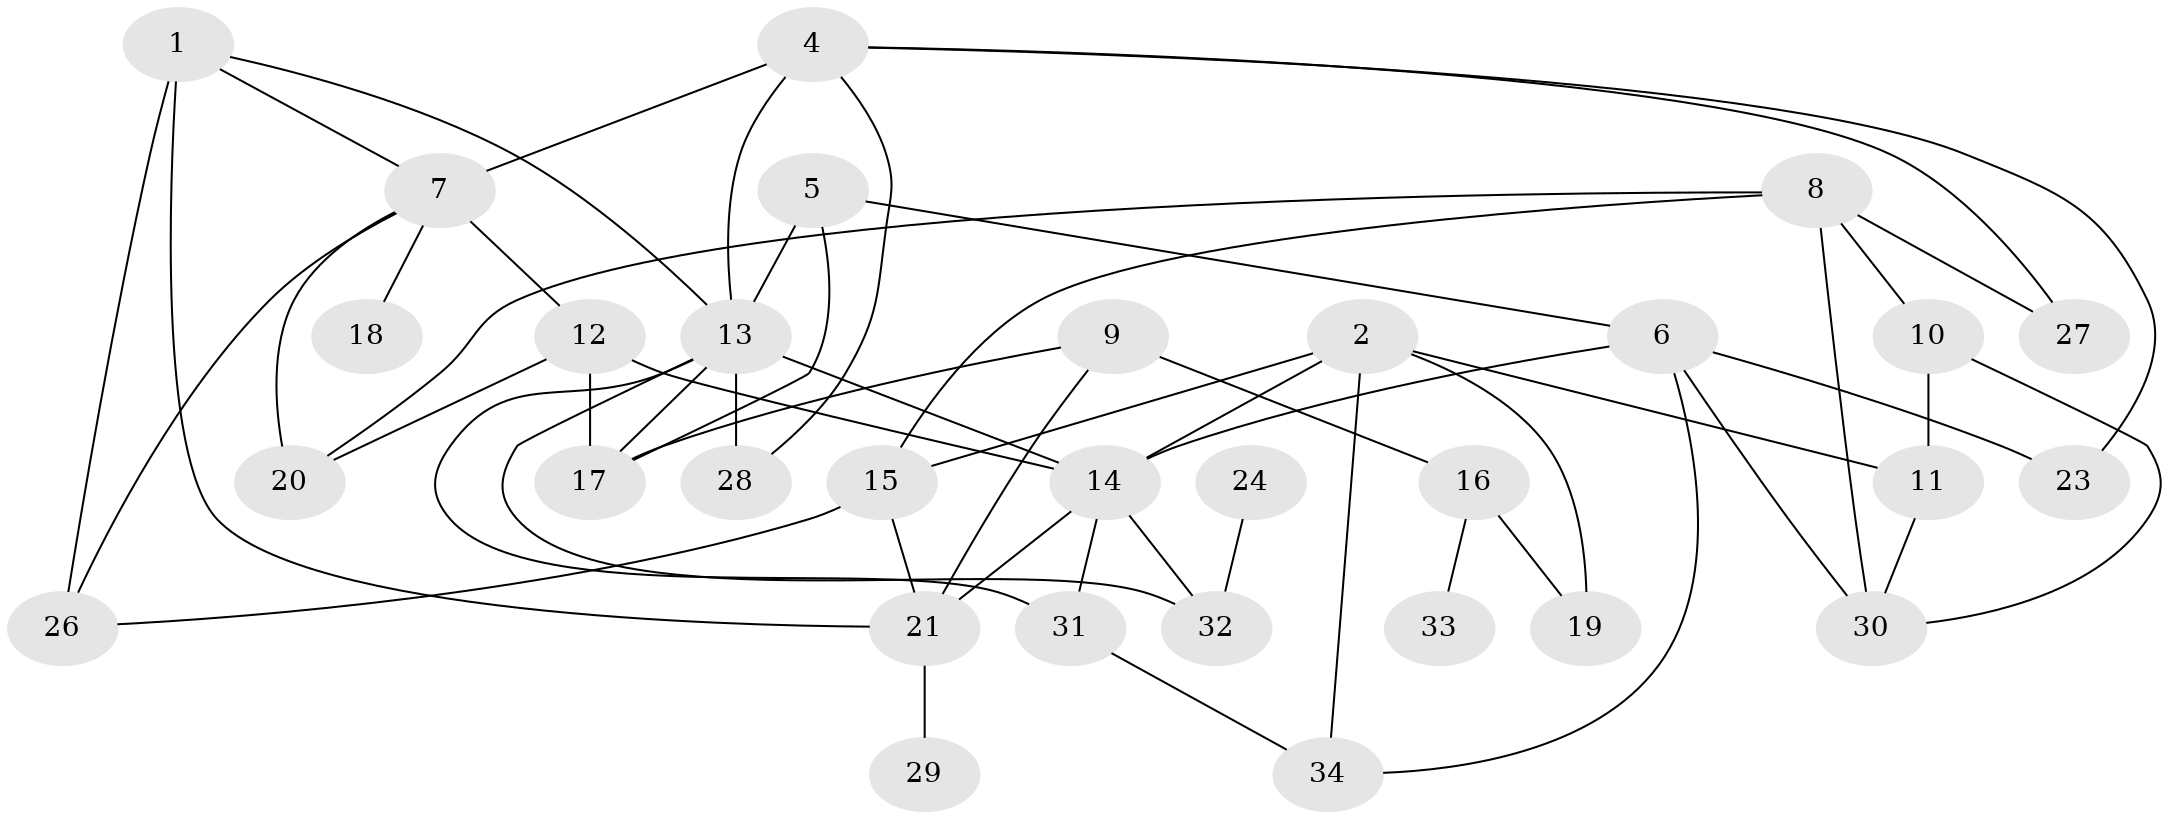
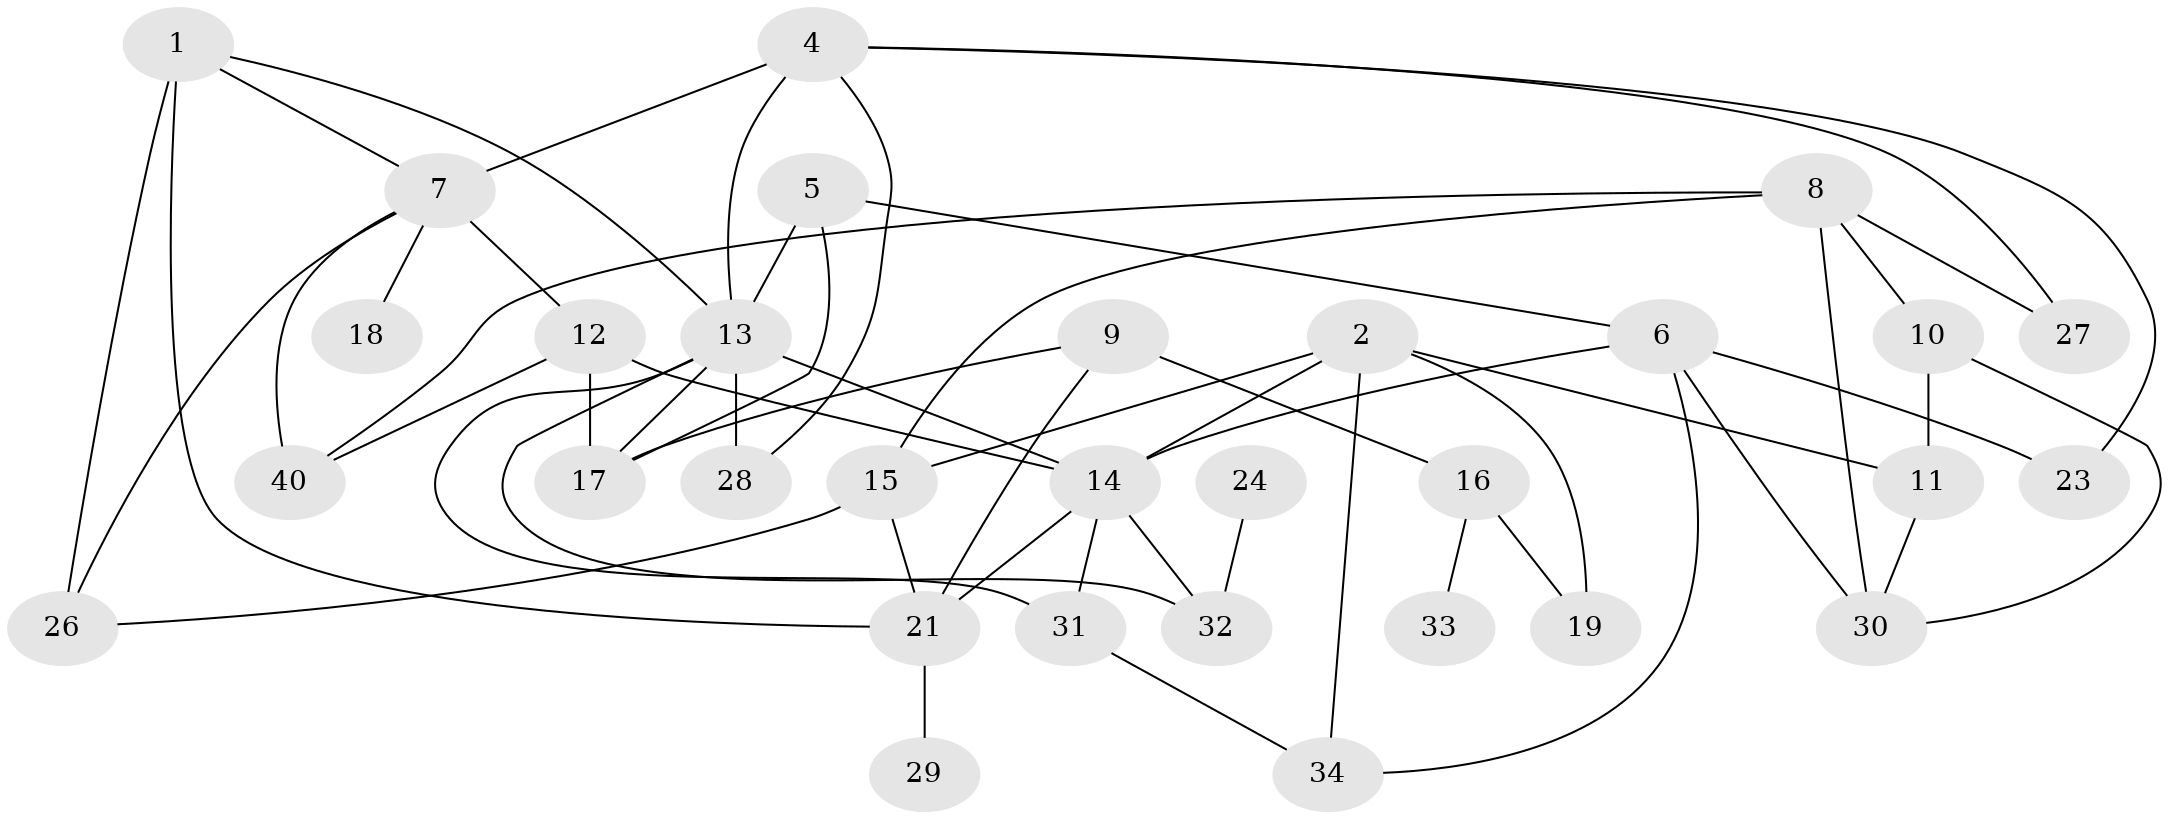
(290, 483) -> (290, 483)
